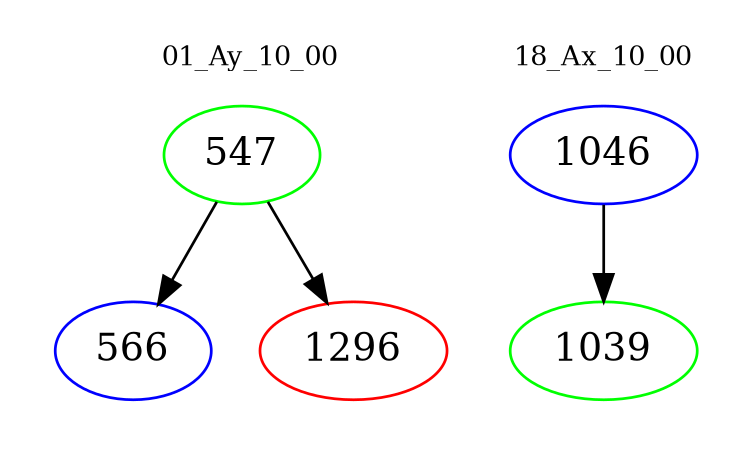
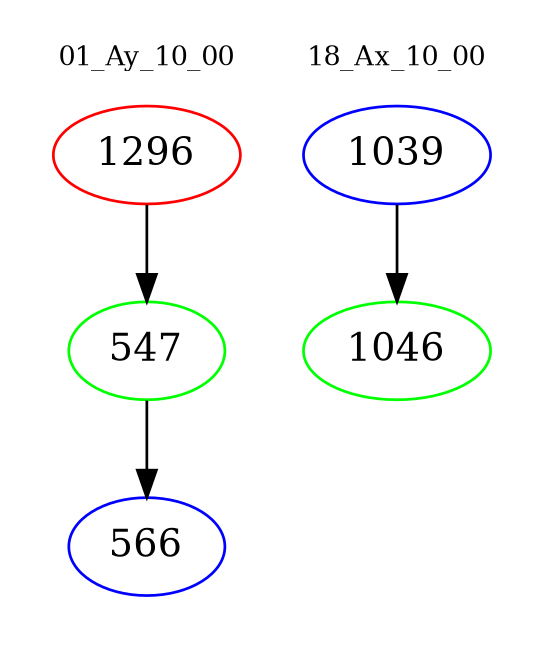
(604, 155) -> (397, 351)
(604, 240) -> (397, 240)
(291, 241) -> (147, 240)
(604, 351) -> (397, 155)
